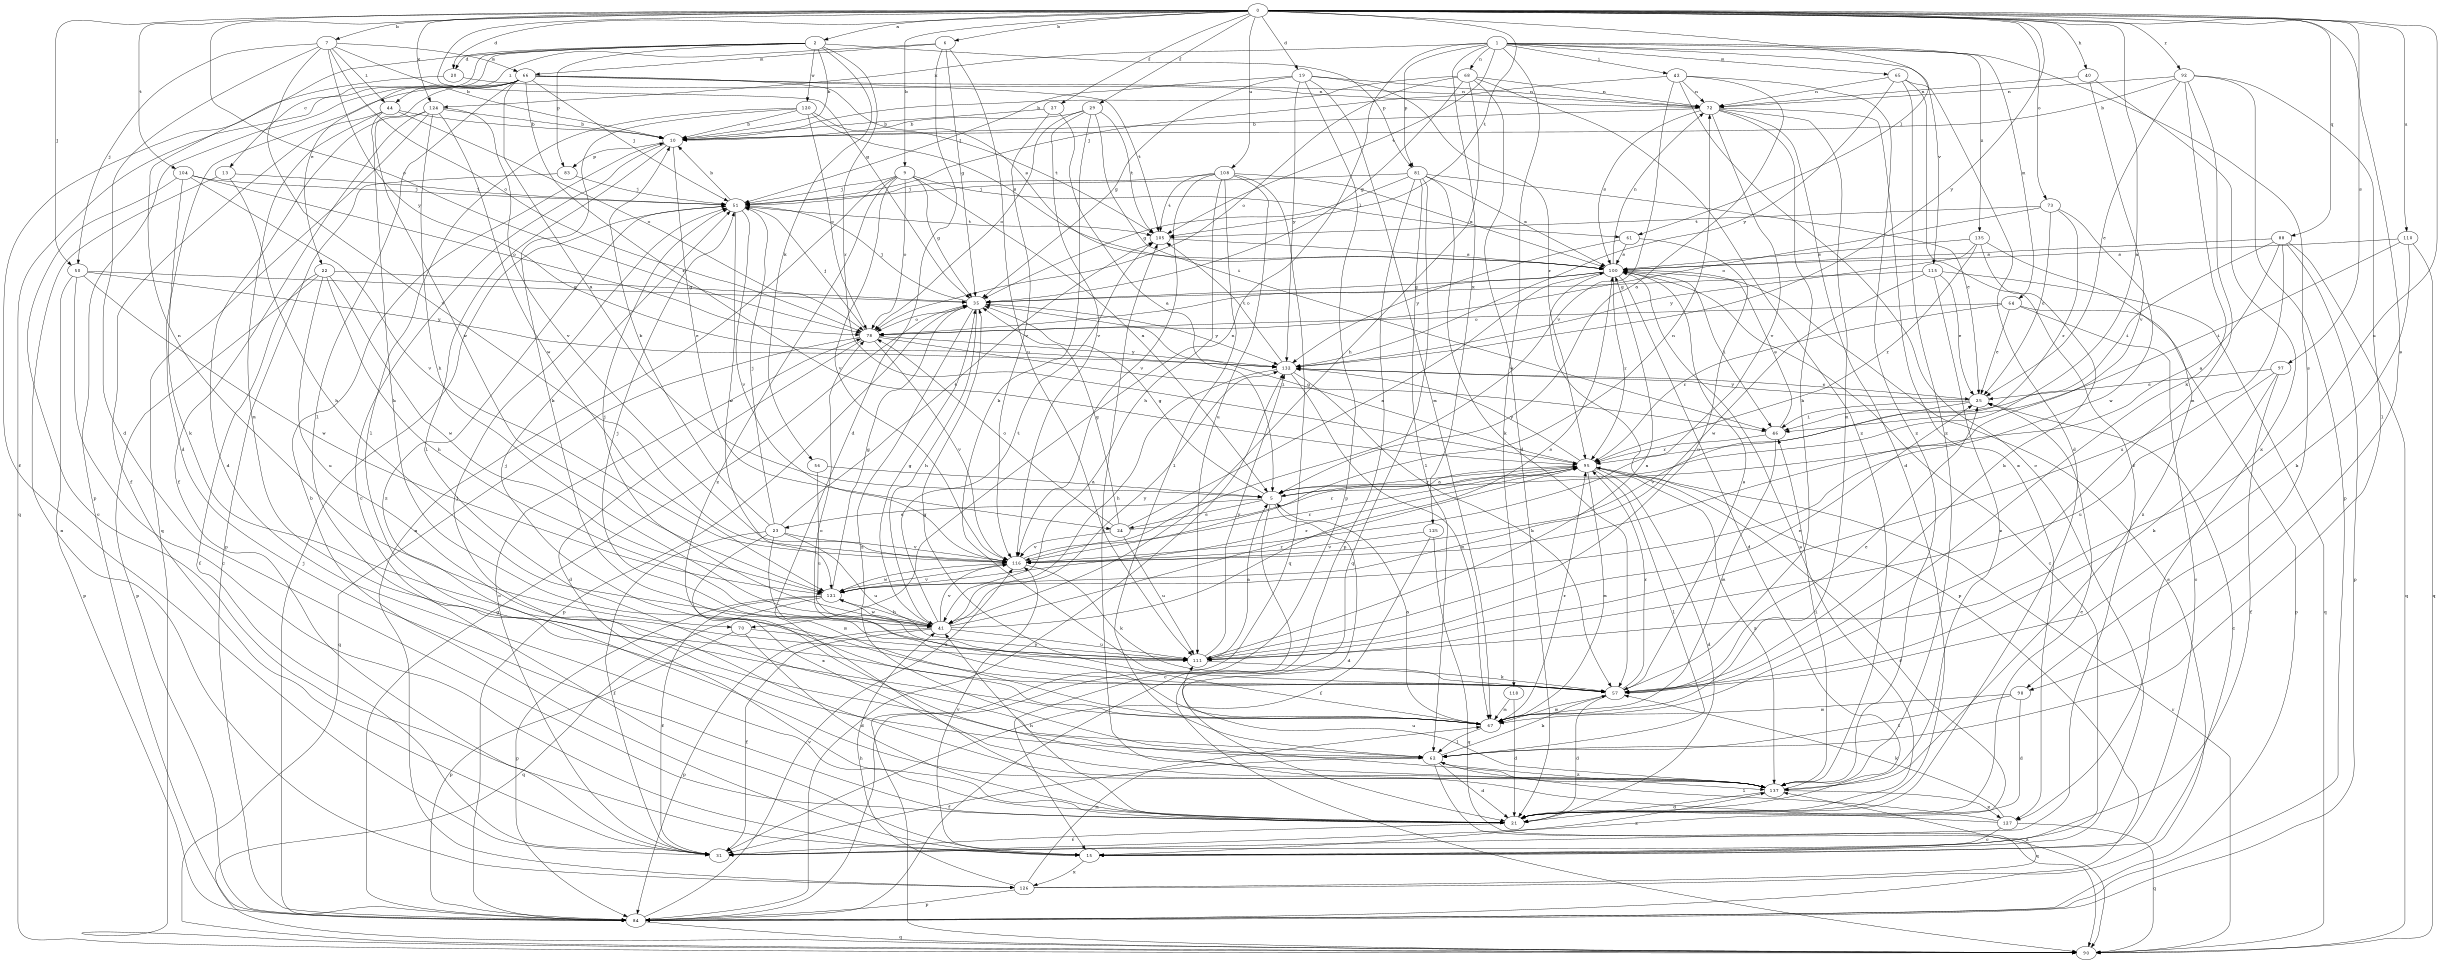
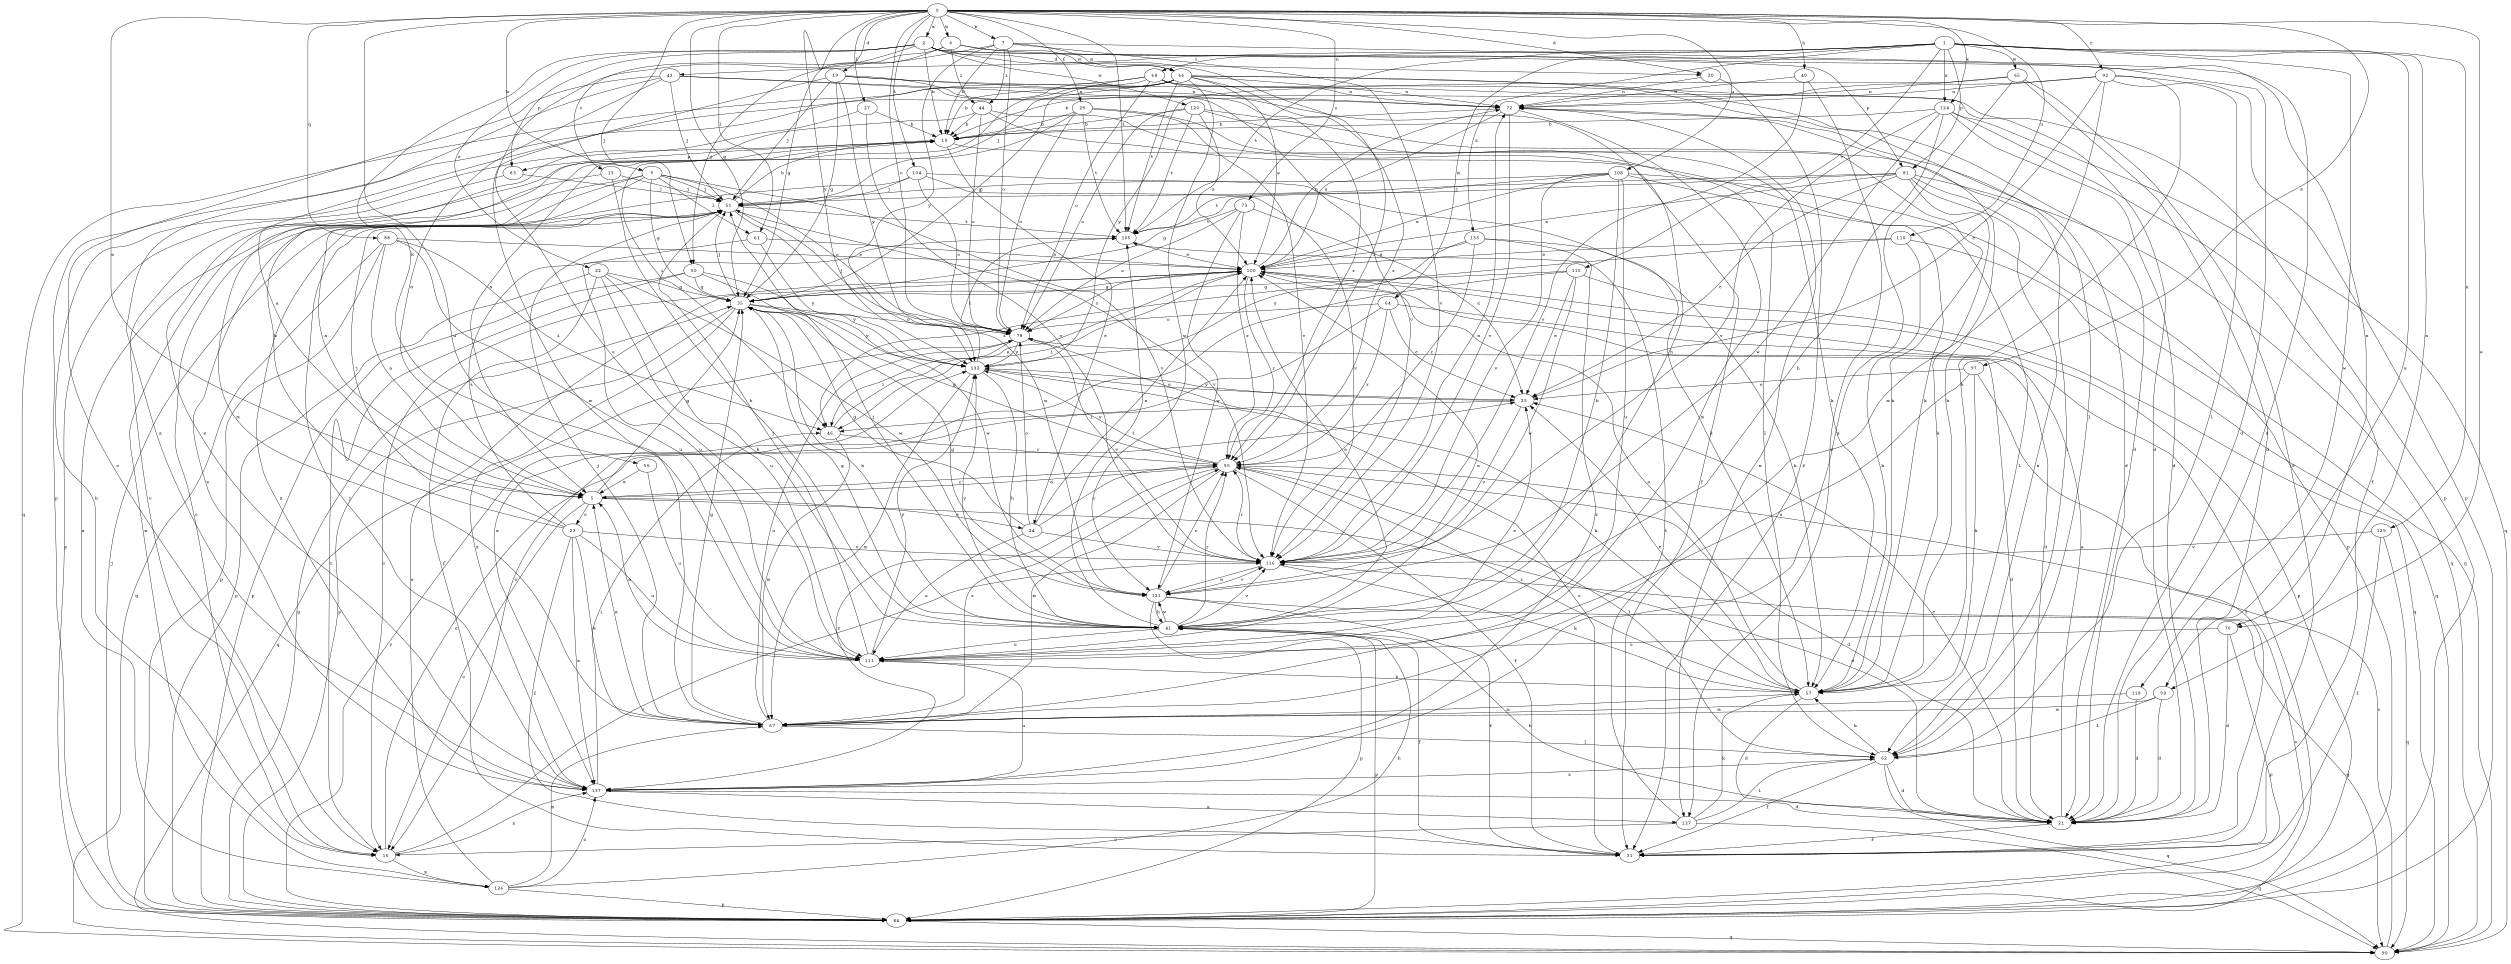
(1802, 421) -> (1994, 259)
(1426, 466) -> (2038, 466)
